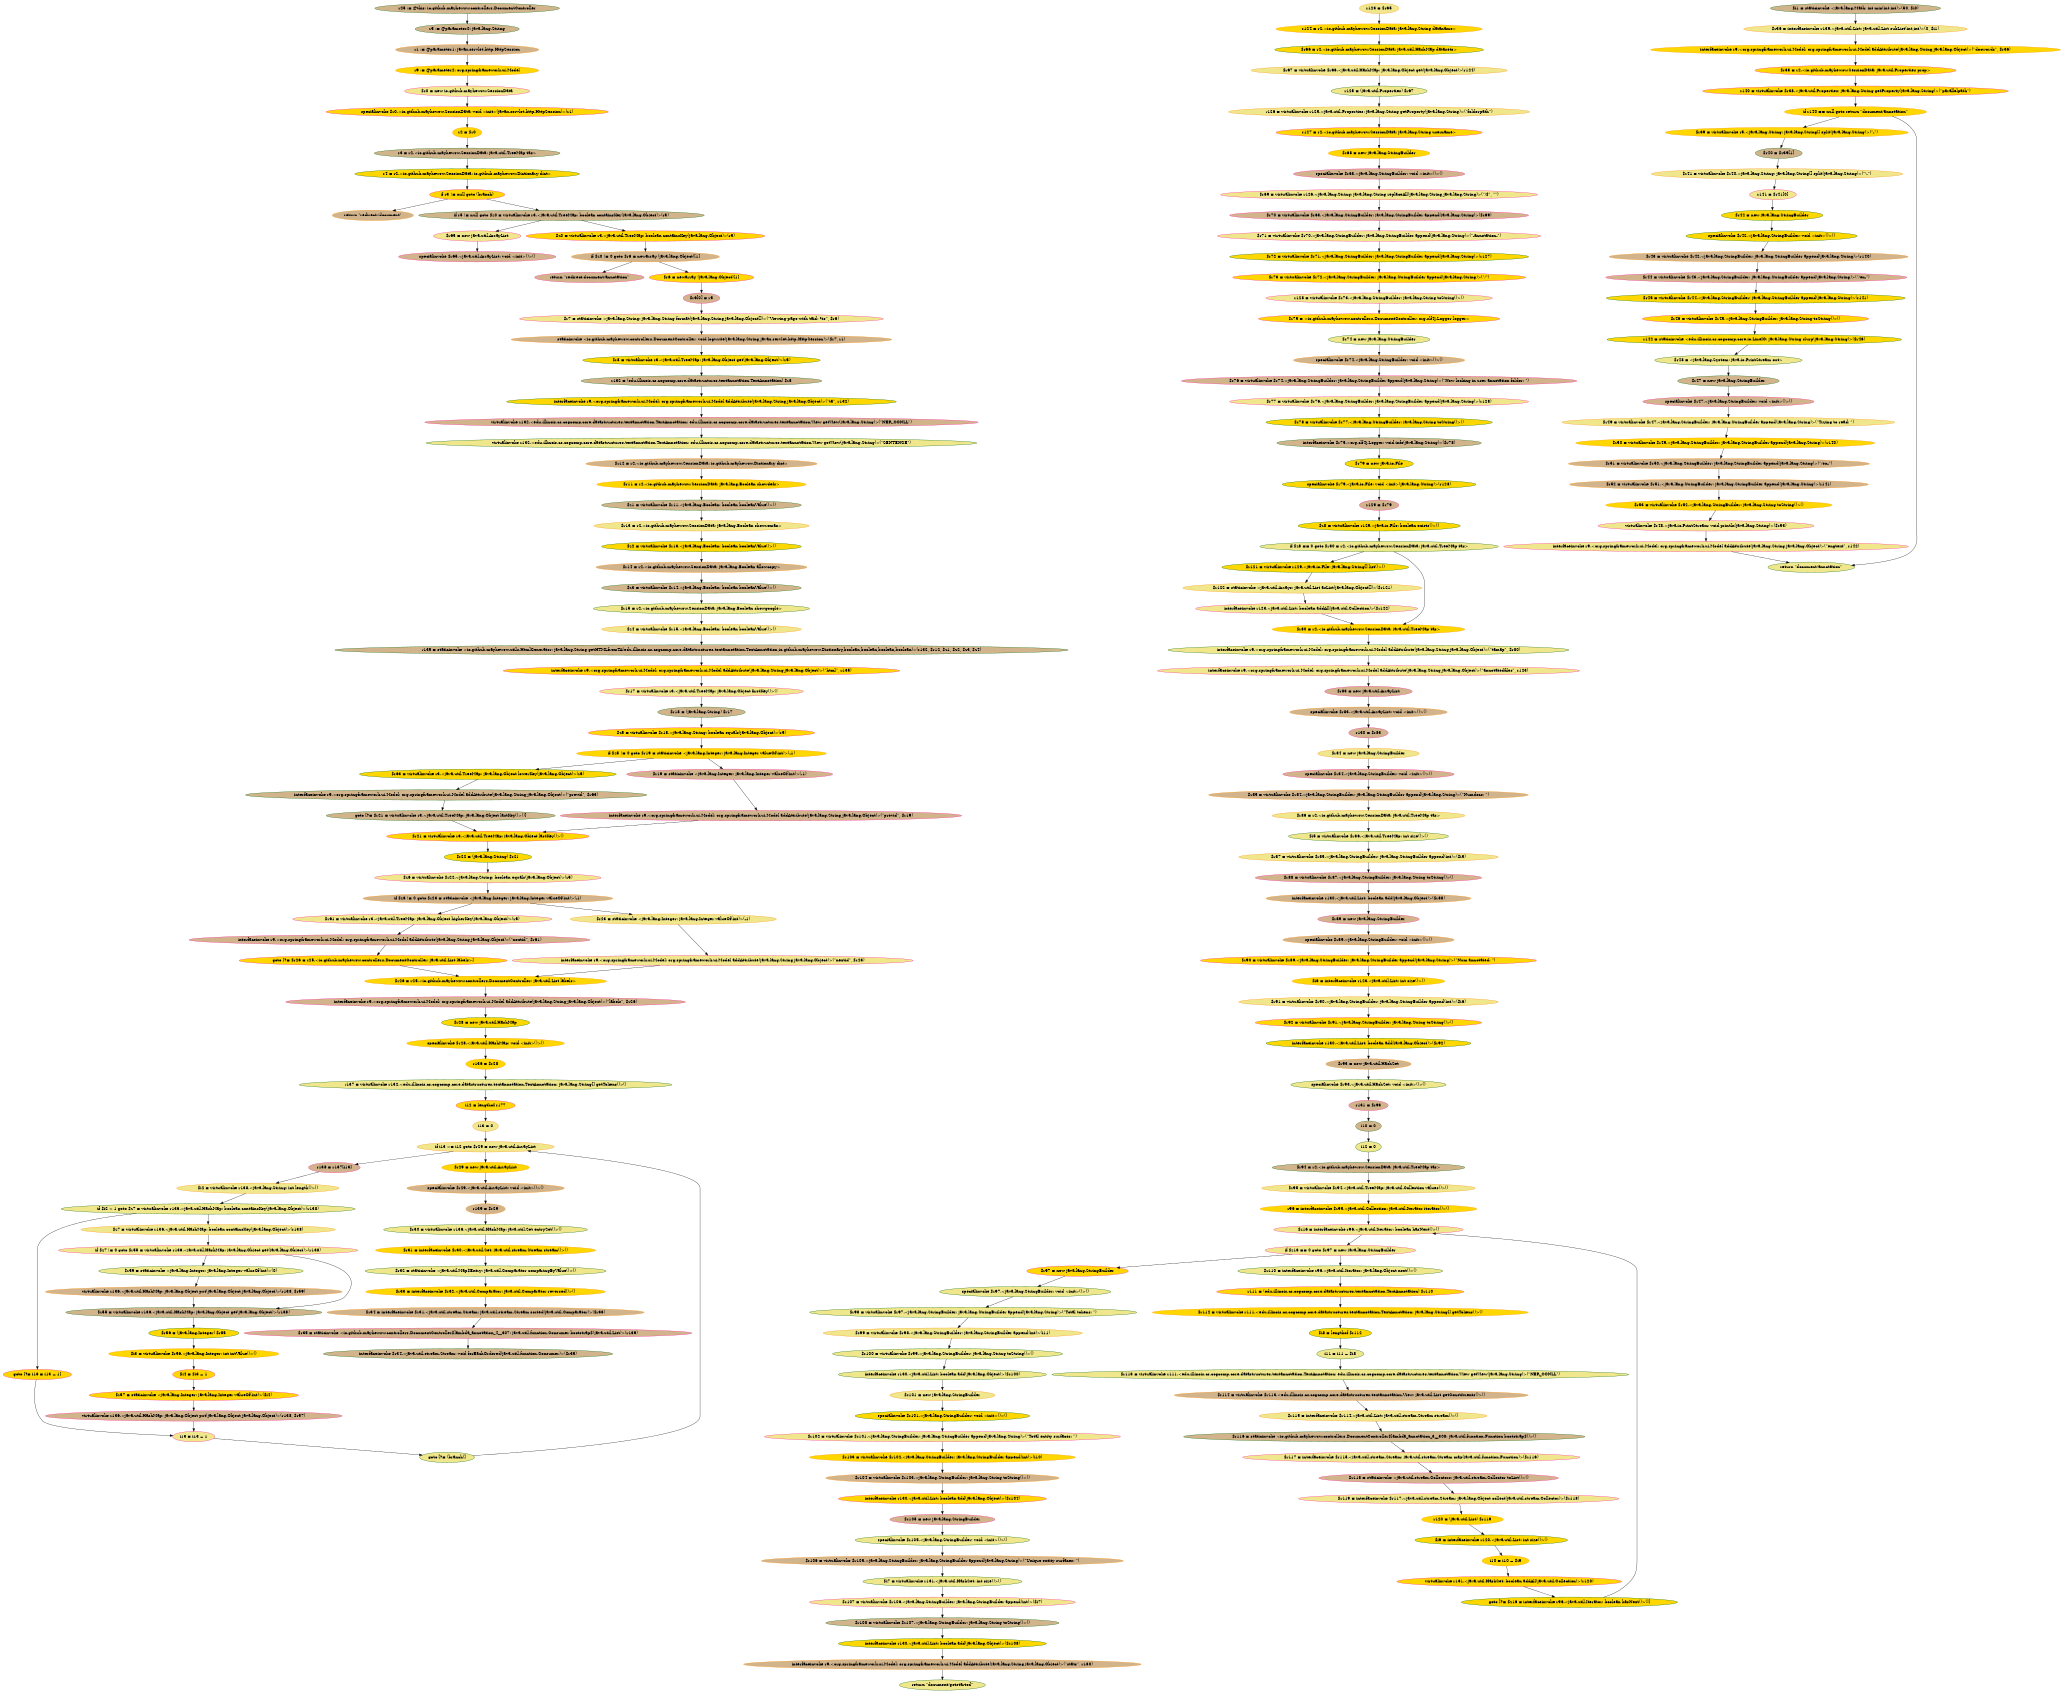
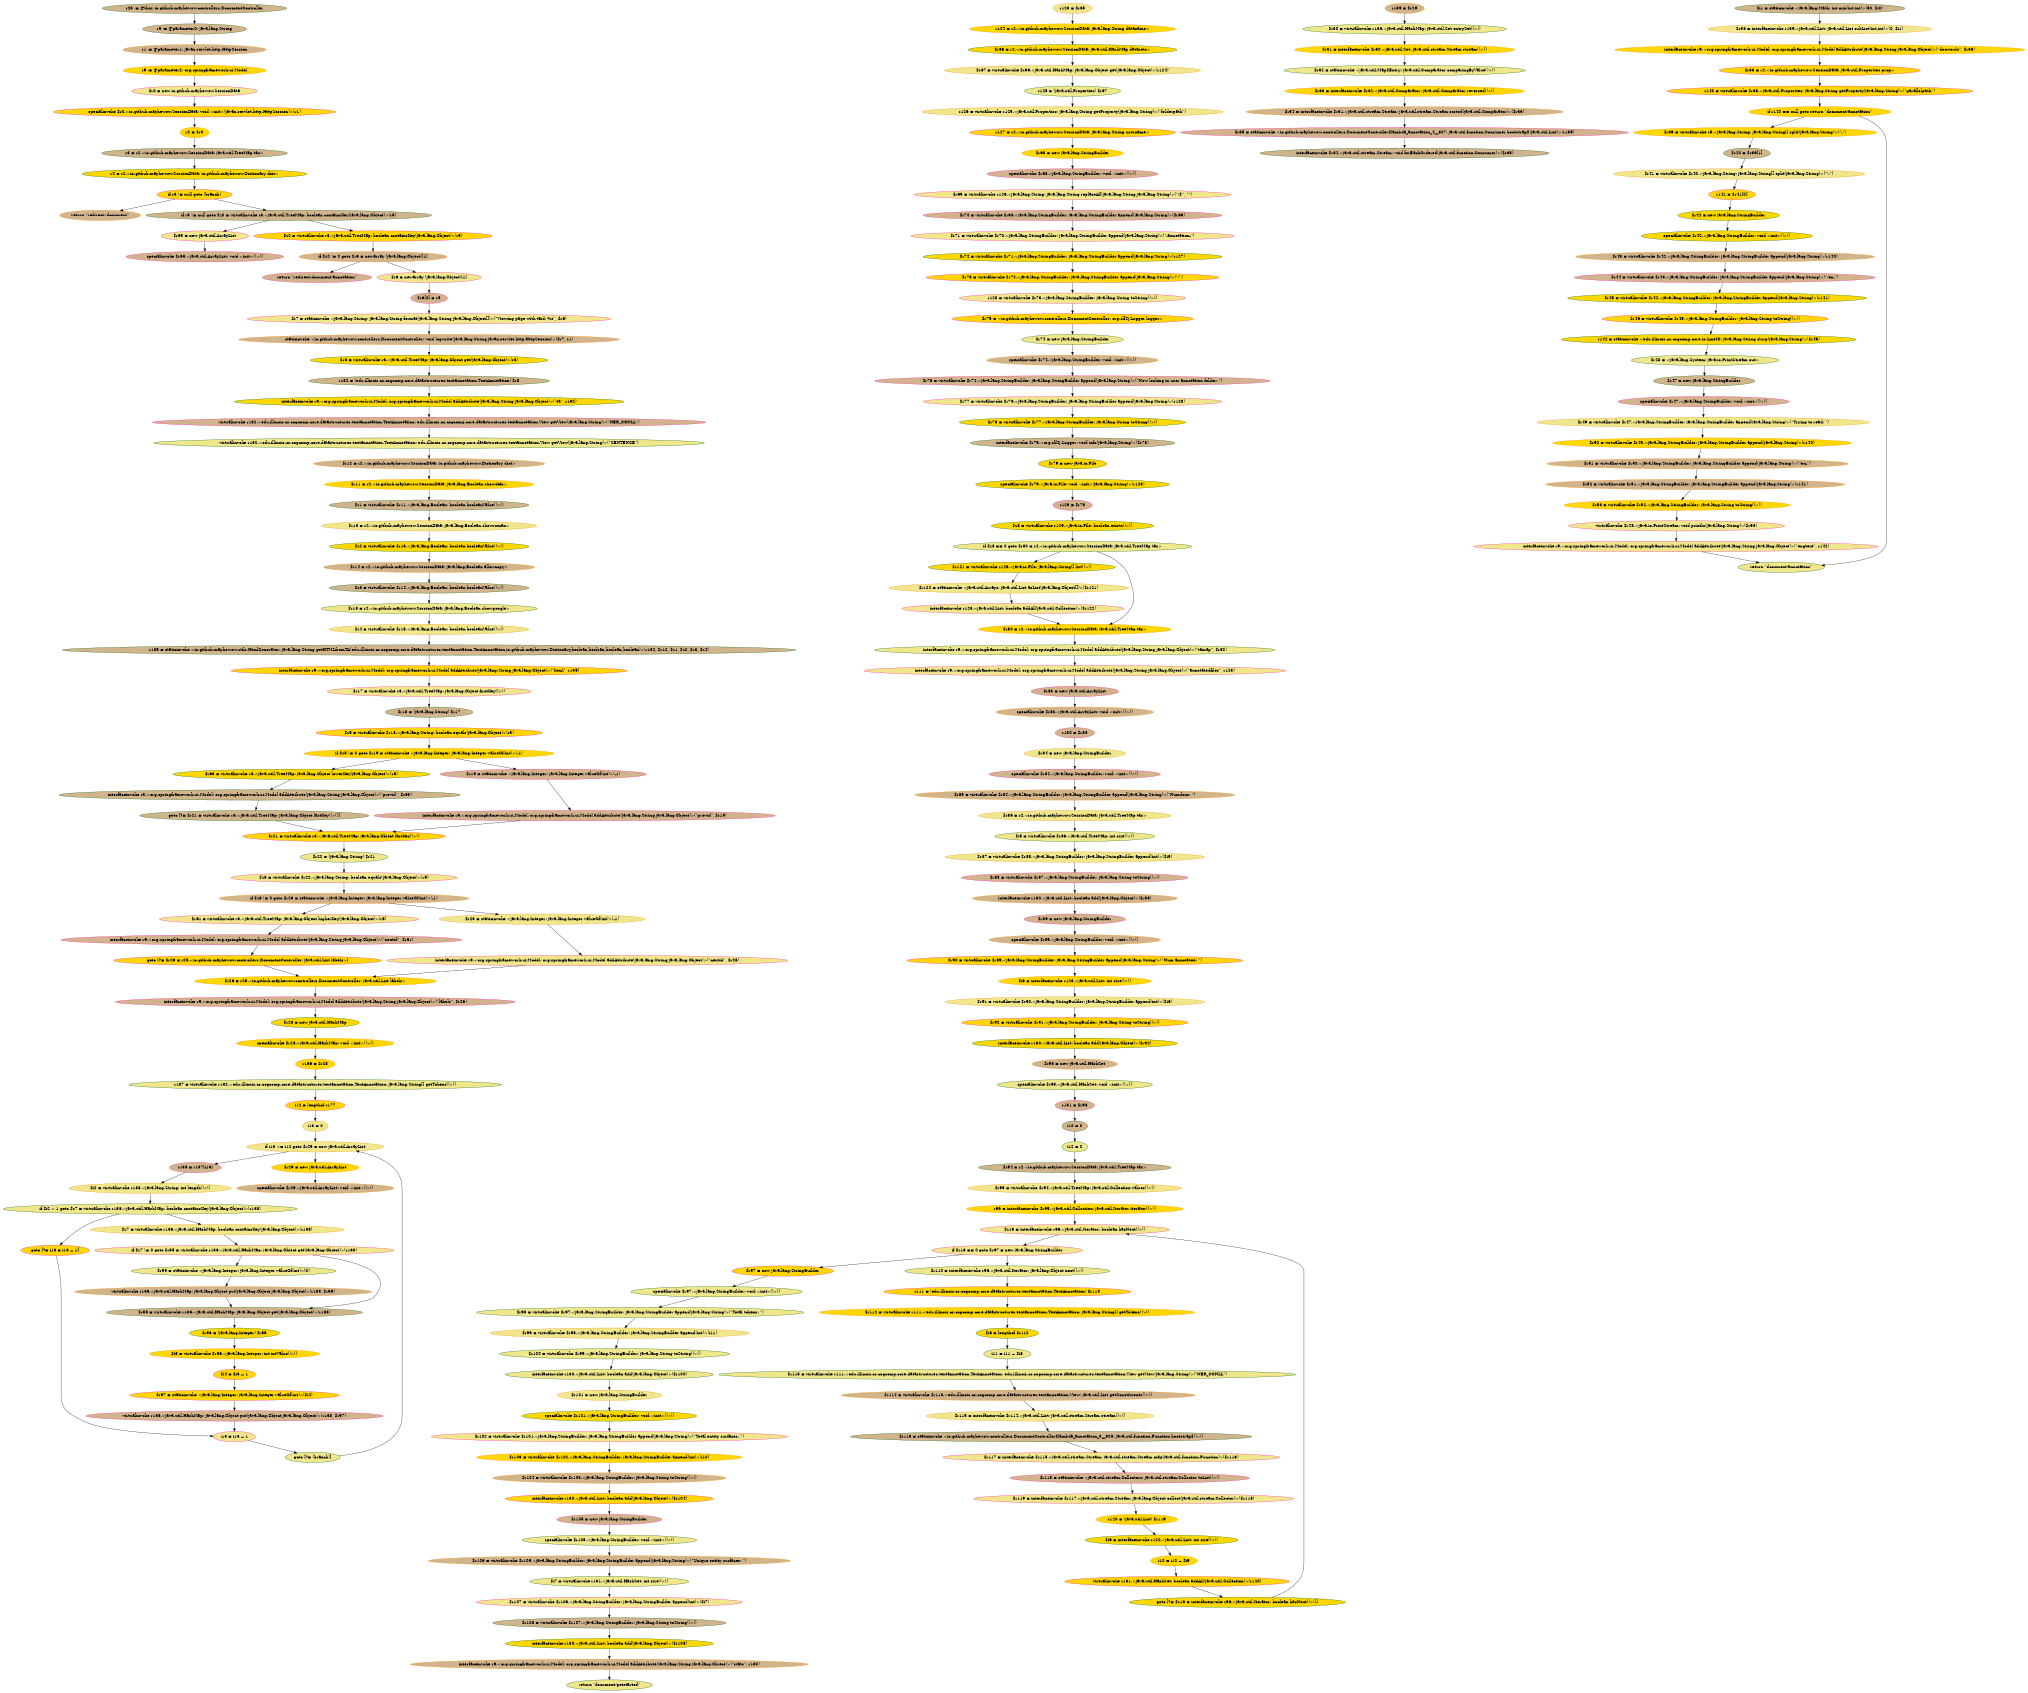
(1773, 195) -> (1732, 195)
(701, 277) -> (429, 277)
(488, 857) -> (344, 857)
(486, 1197) -> none
